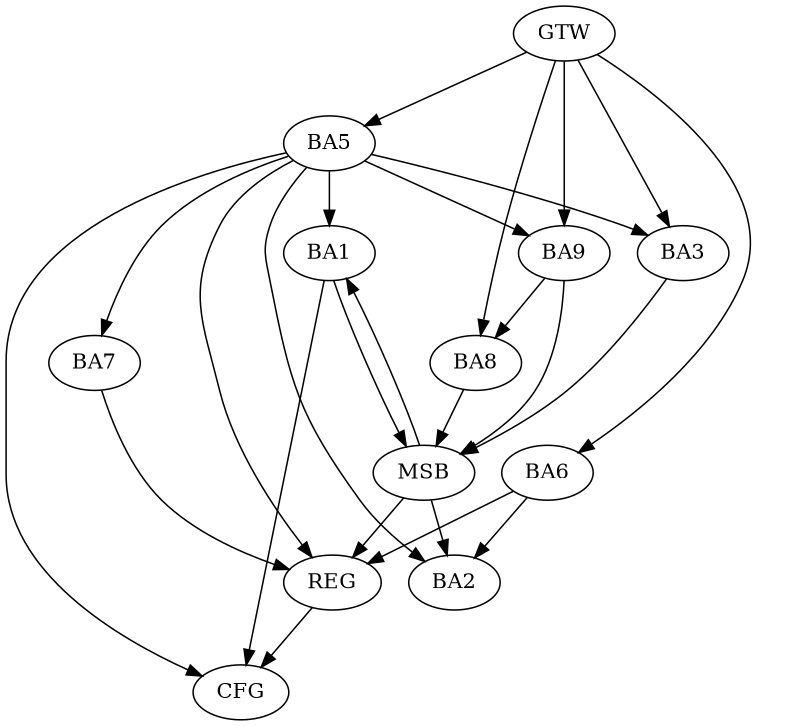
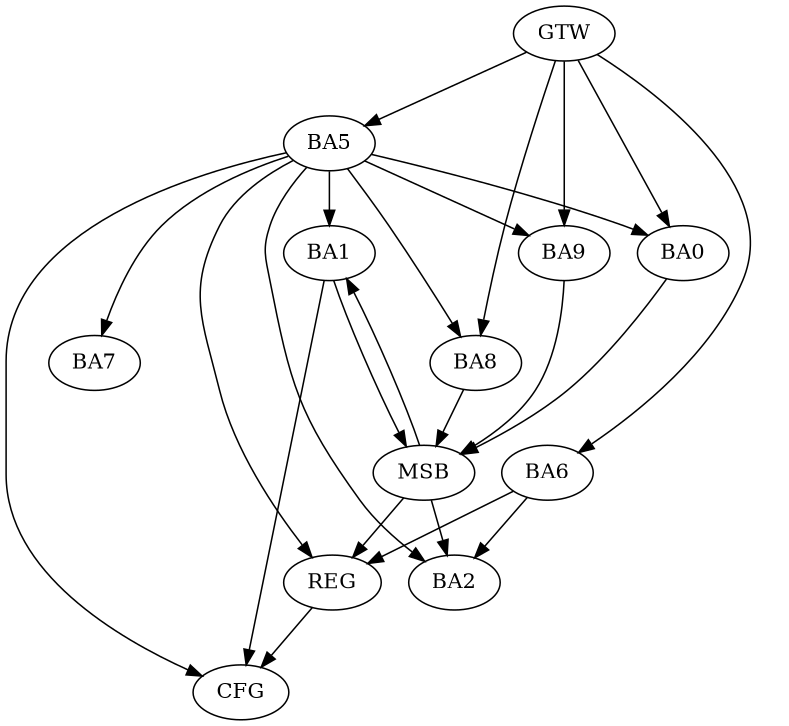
(683, 253) -> (683, 253)
(525, 302) -> (402, 245)
(163, 502) -> none
